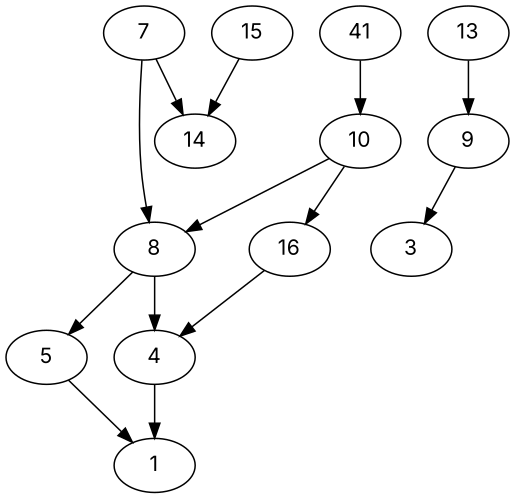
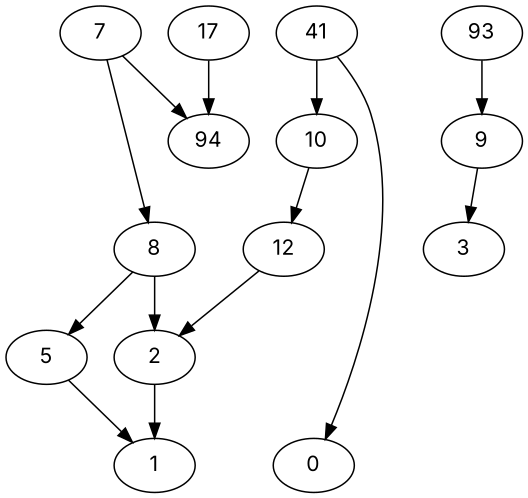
(252, 33) -> (209, 33)
(468, 33) -> (482, 33)
(195, 141) -> (209, 141)
(264, 192) -> none
(290, 249) -> (284, 249)
(155, 357) -> (155, 357)
none -> (314, 465)
